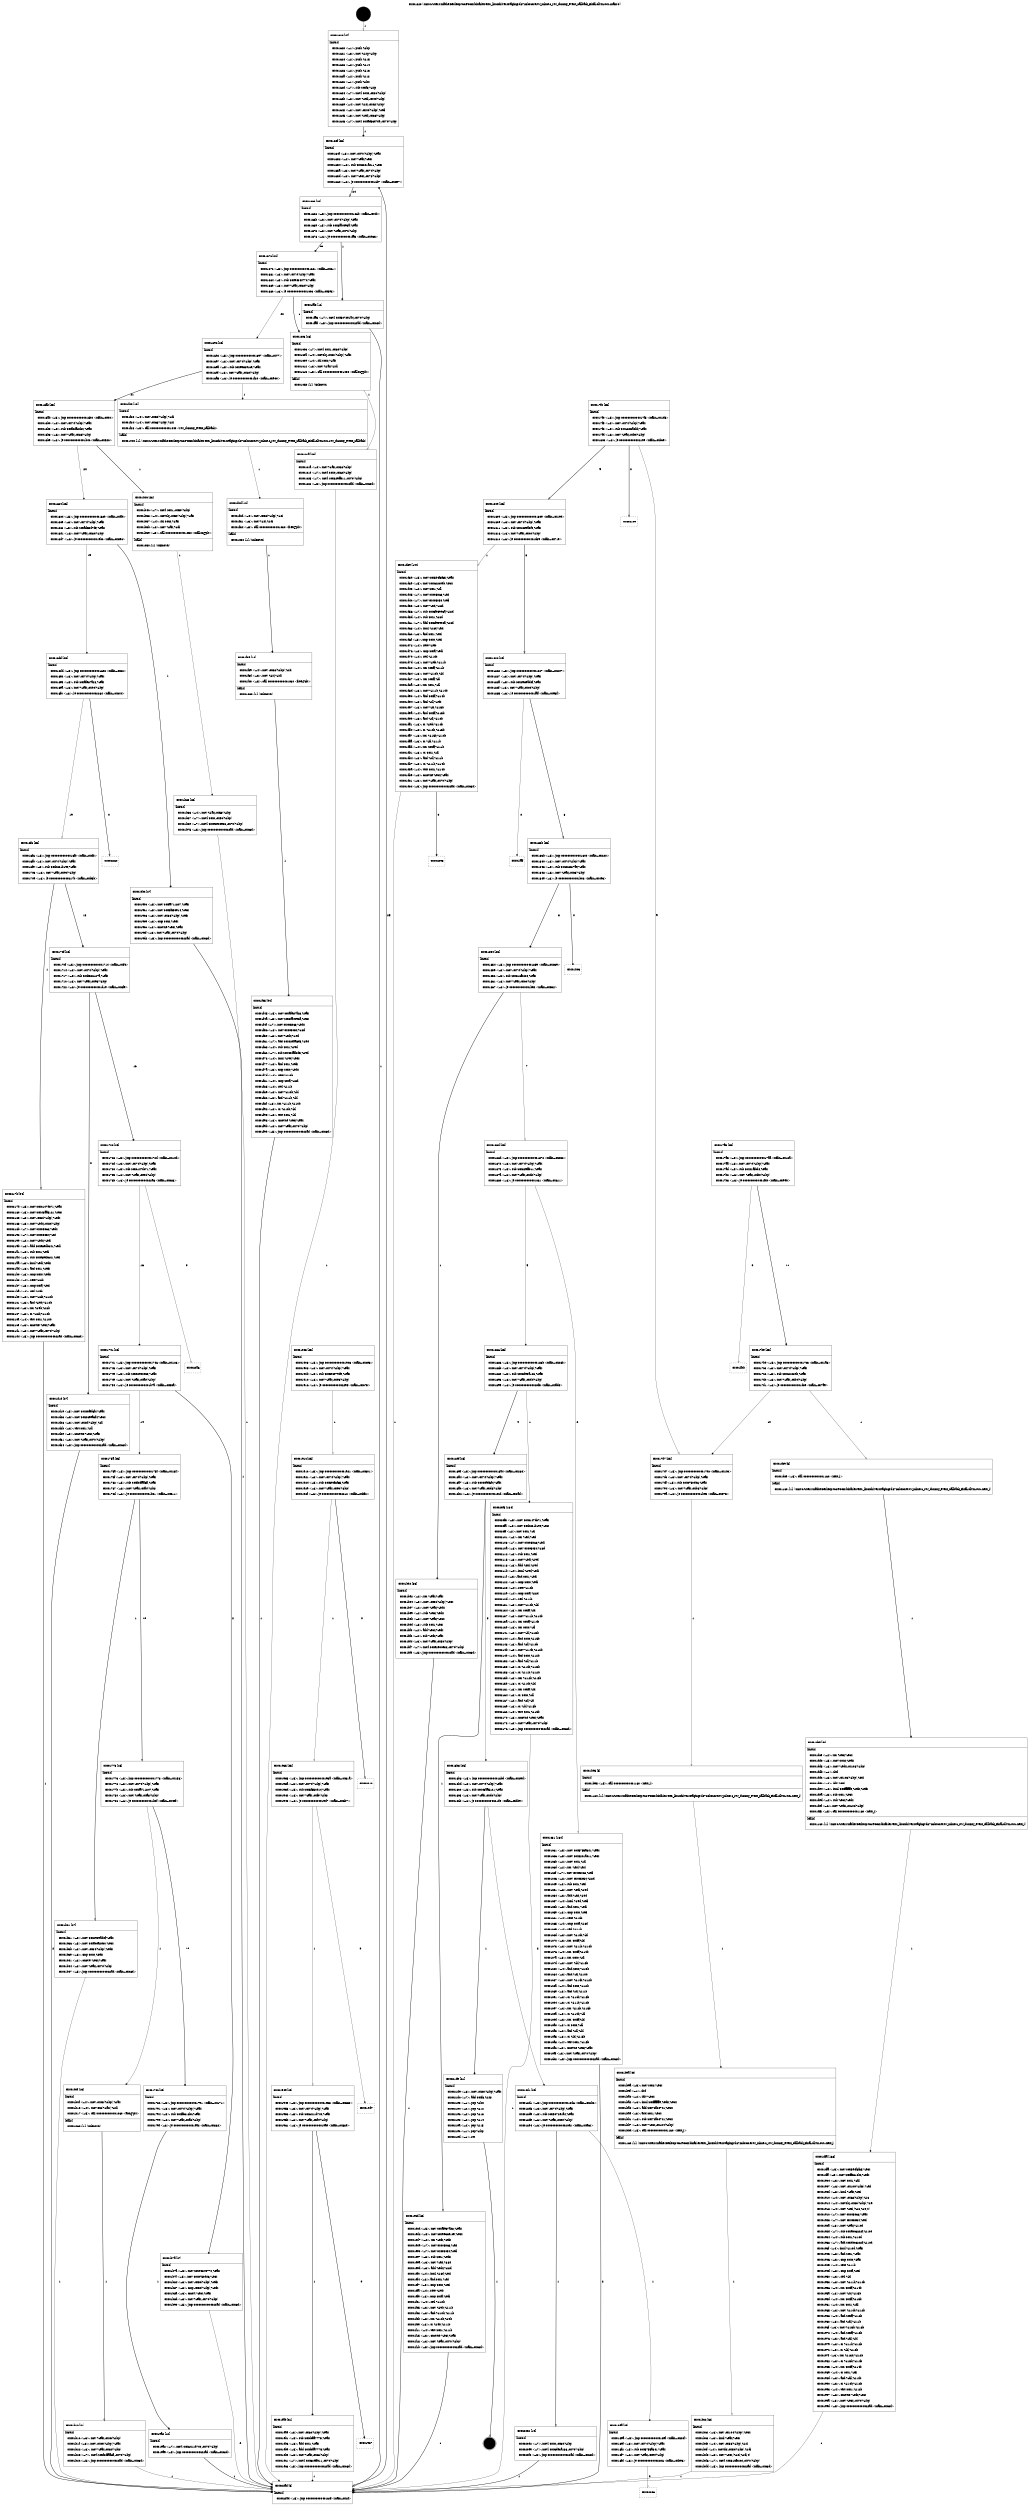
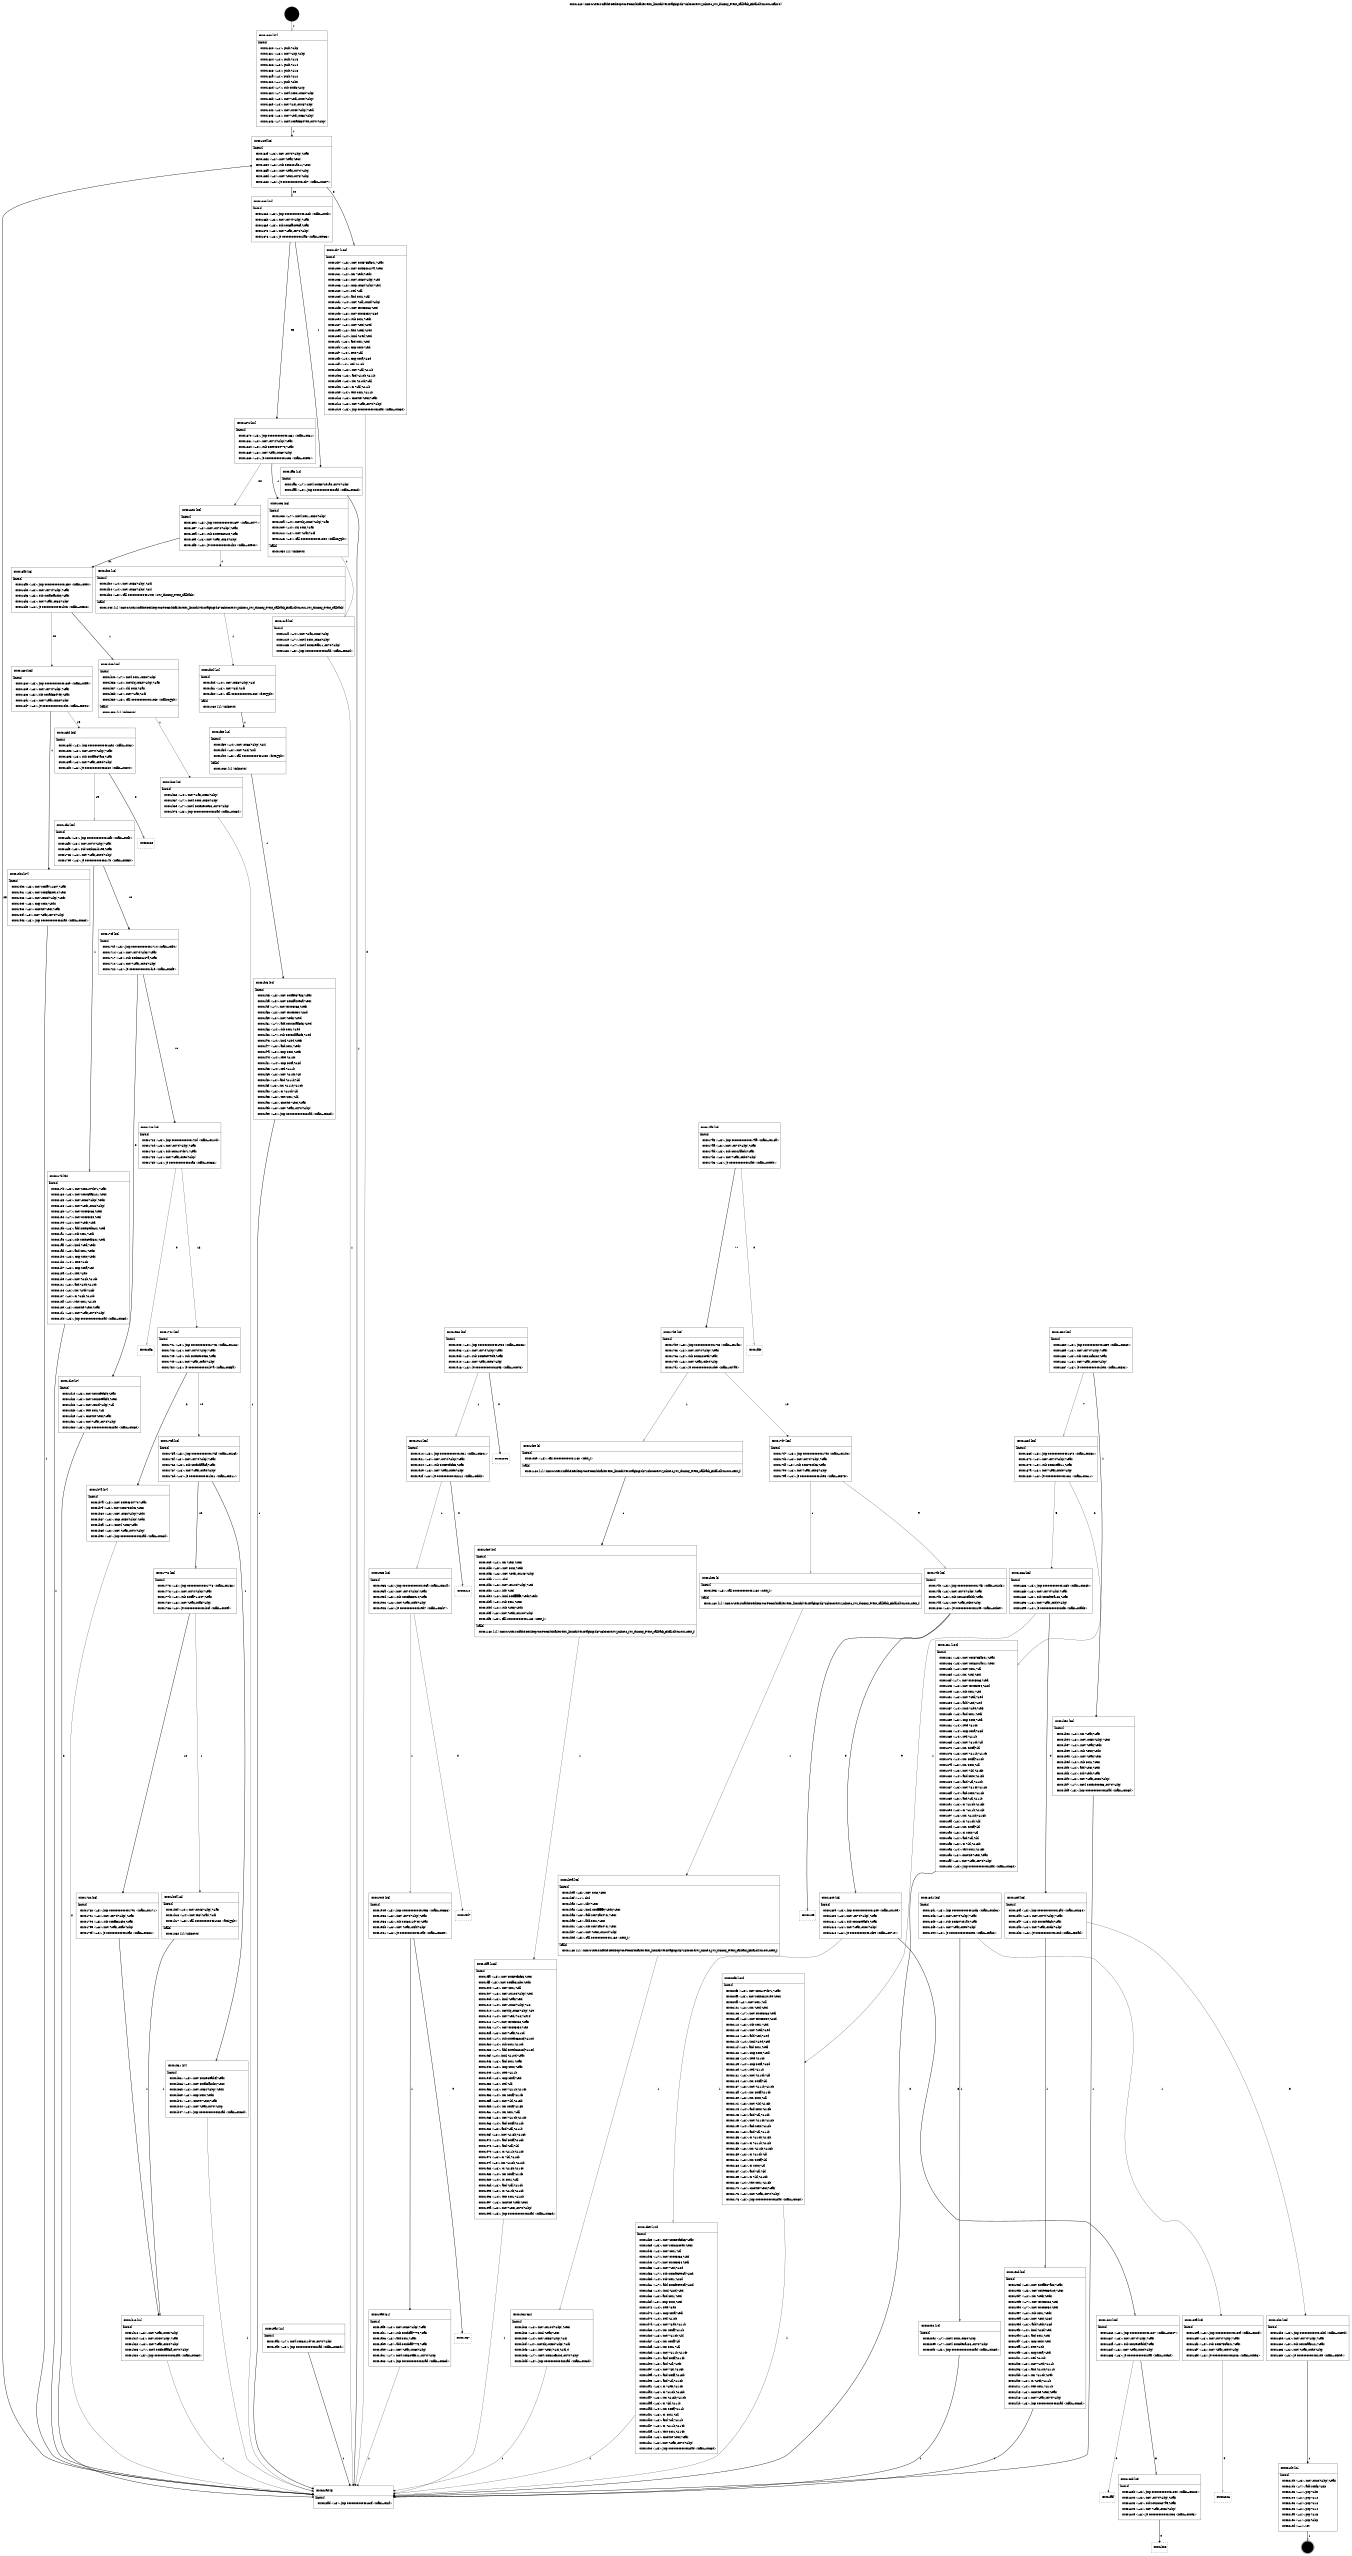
none -> (365, 330)
(437, 823) -> (494, 1412)
(545, 915) -> none
(655, 950) -> (896, 1522)
(507, 1947) -> none
(127, 2281) -> (135, 2126)
